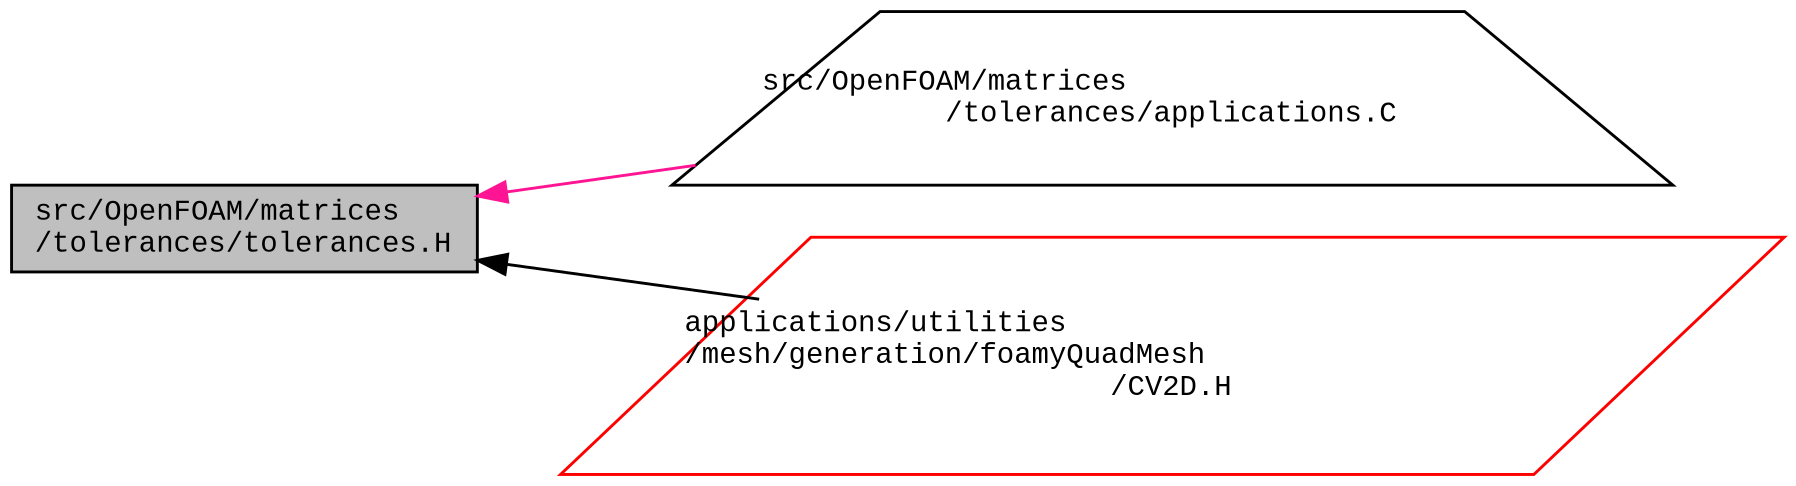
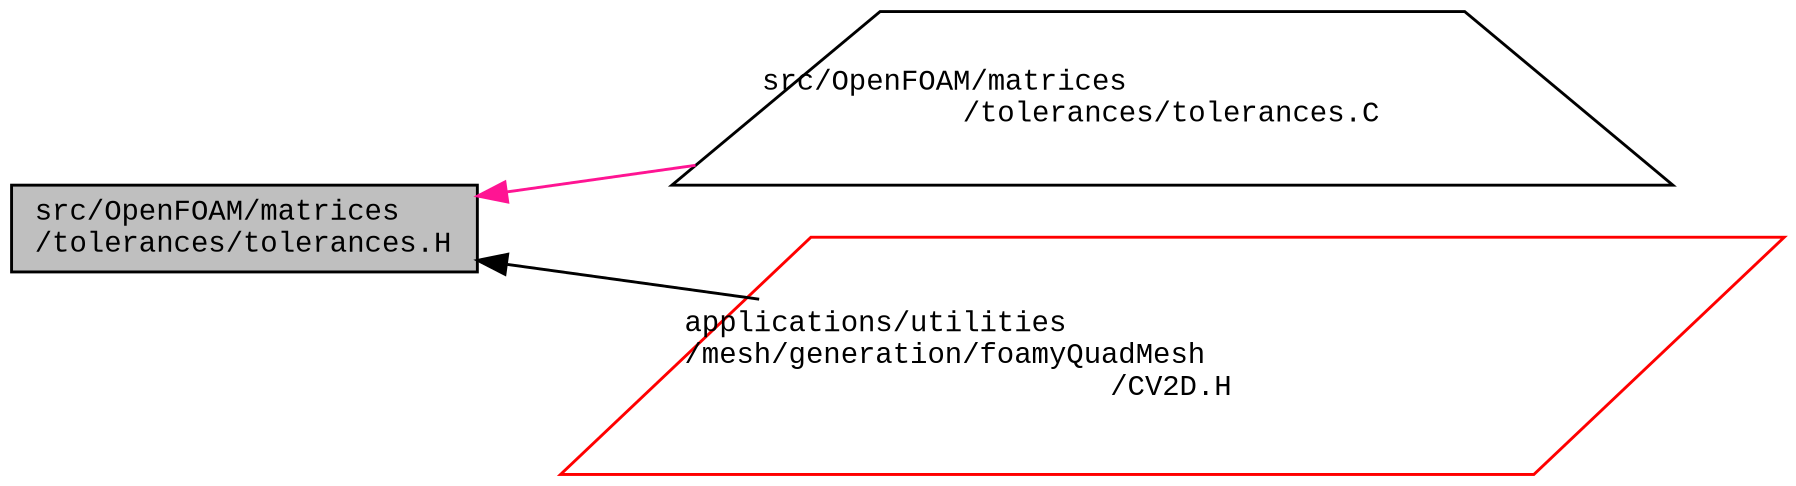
(1172, 98) -> (1172, 98)
